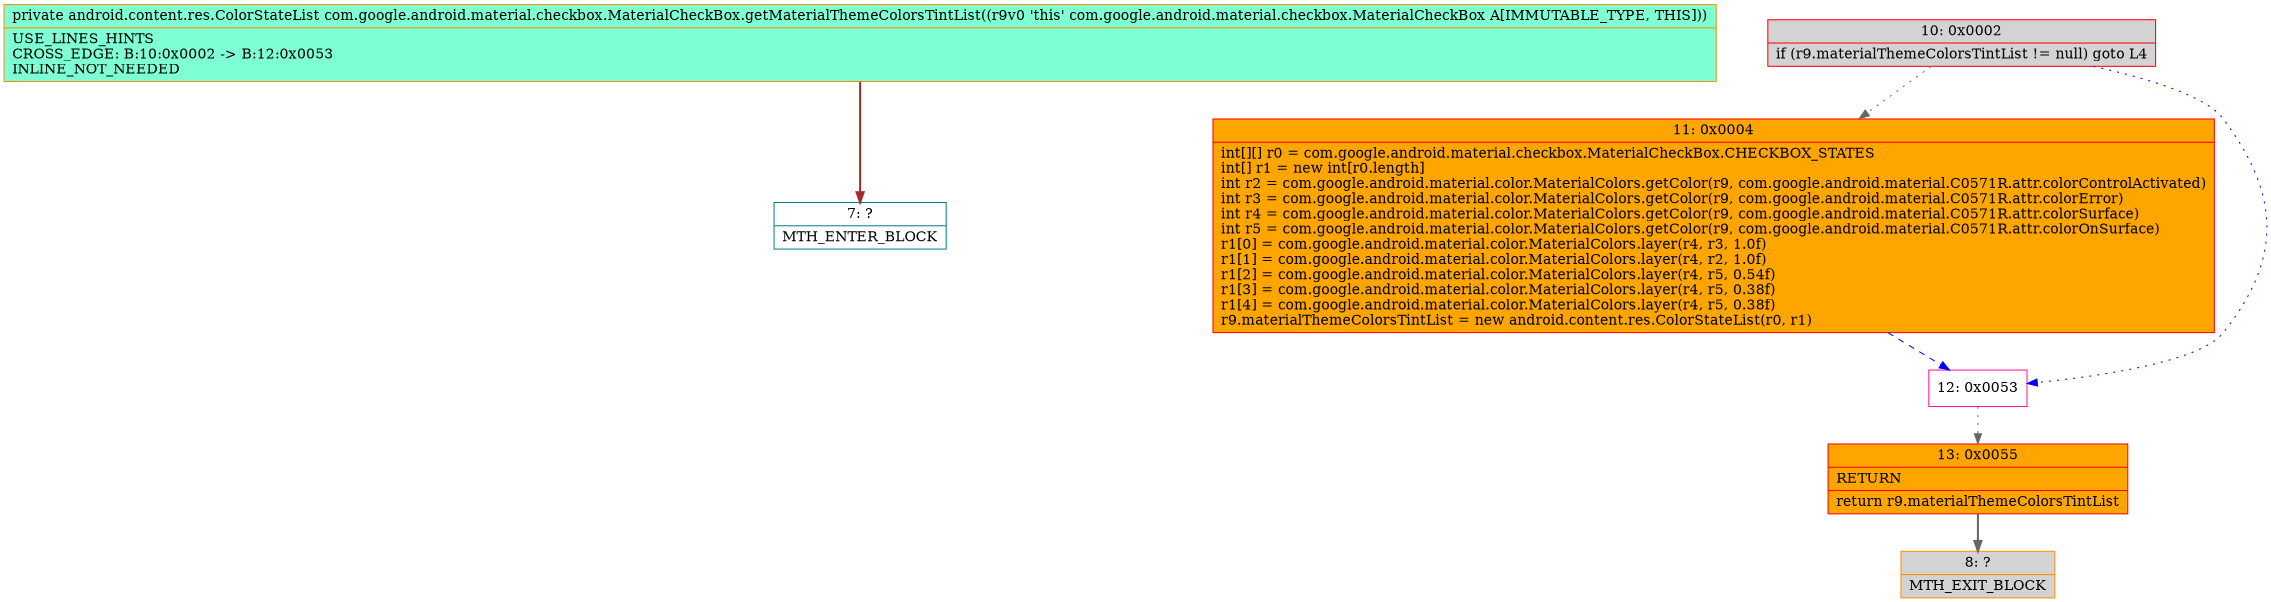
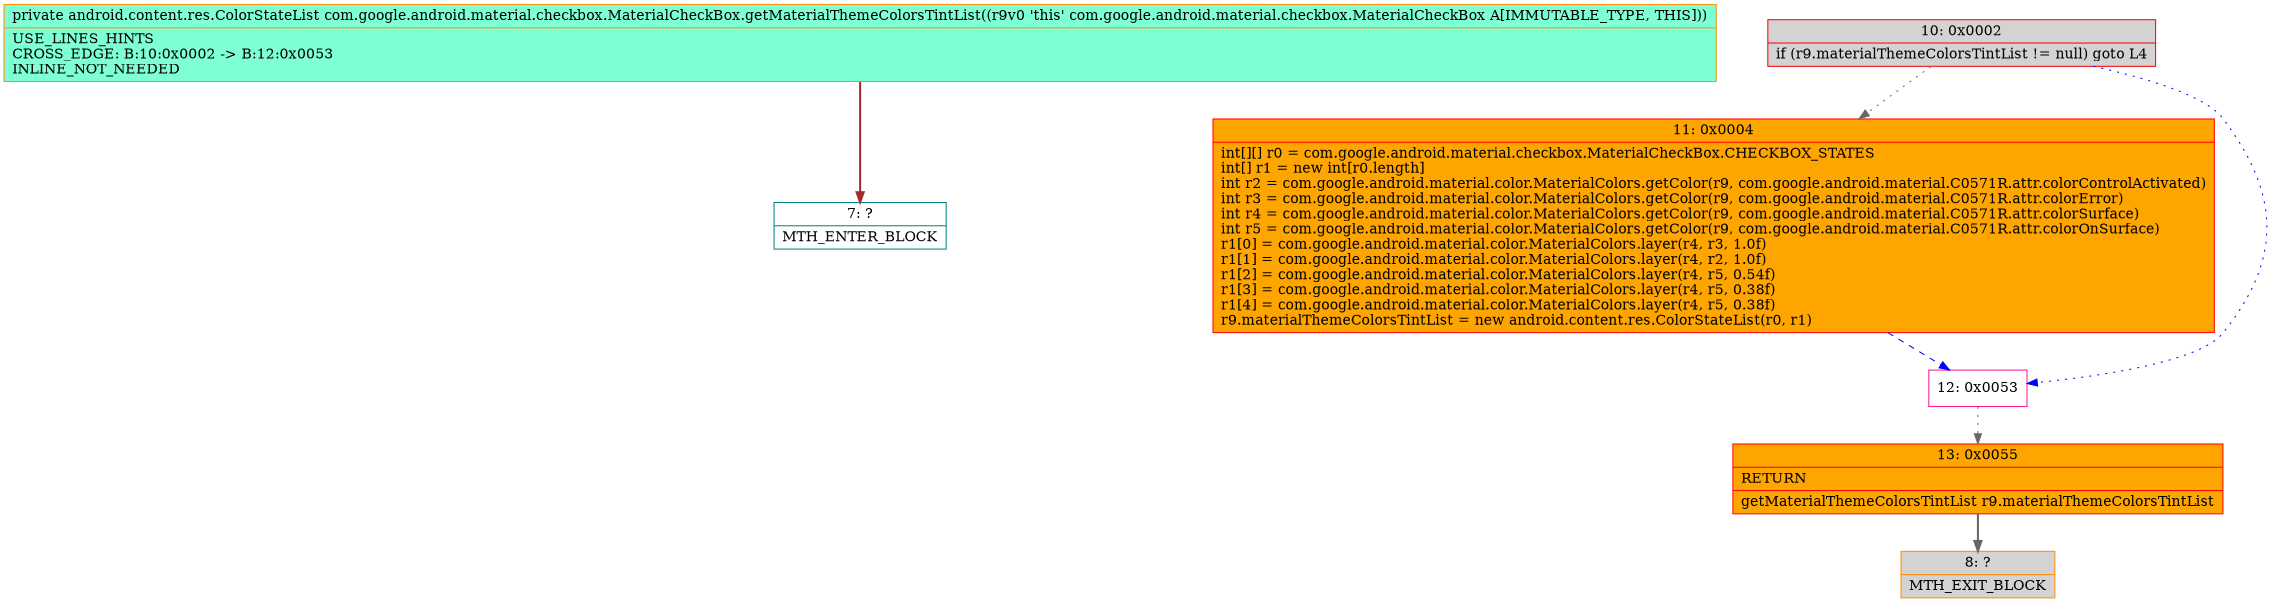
(1978, 502) -> (1978, 502)
